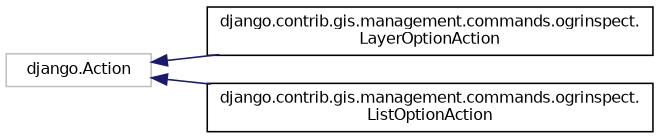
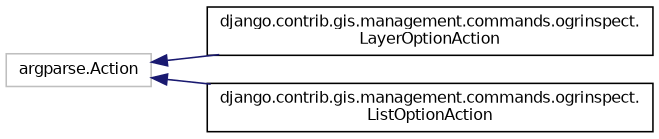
(79, 70) -> (79, 70)
